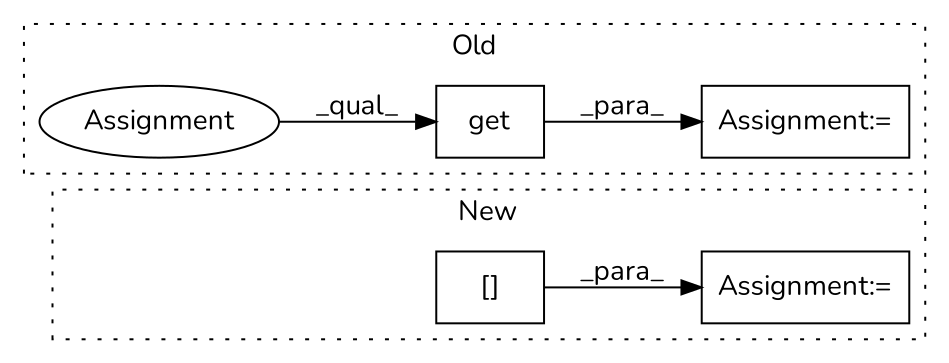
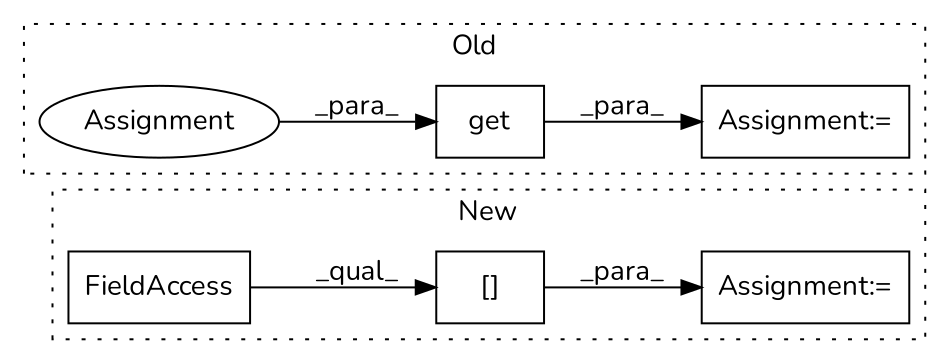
(357, 107) -> (357, 107)
none -> (159, 287)
